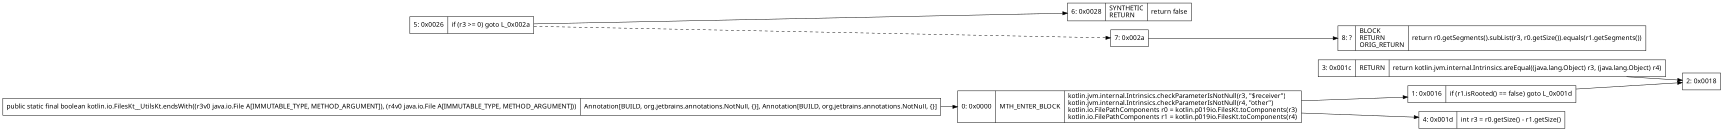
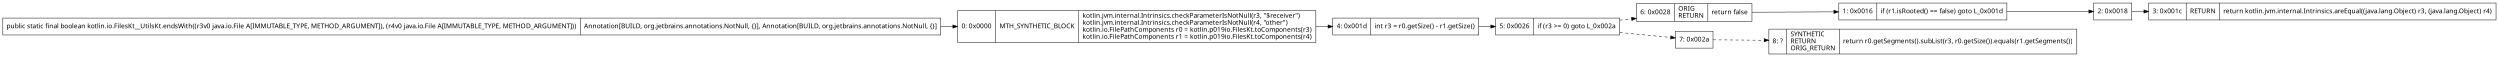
(1126, 8) -> (1687, 9)
(798, 19) -> (1626, 20)
none -> (1485, 27)
(1370, 31) -> (1808, 34)
(1241, 38) -> (1739, 40)
(1652, 78) -> (2138, 12)
(1352, 99) -> (1793, 12)
(1030, 107) -> (1037, 26)
